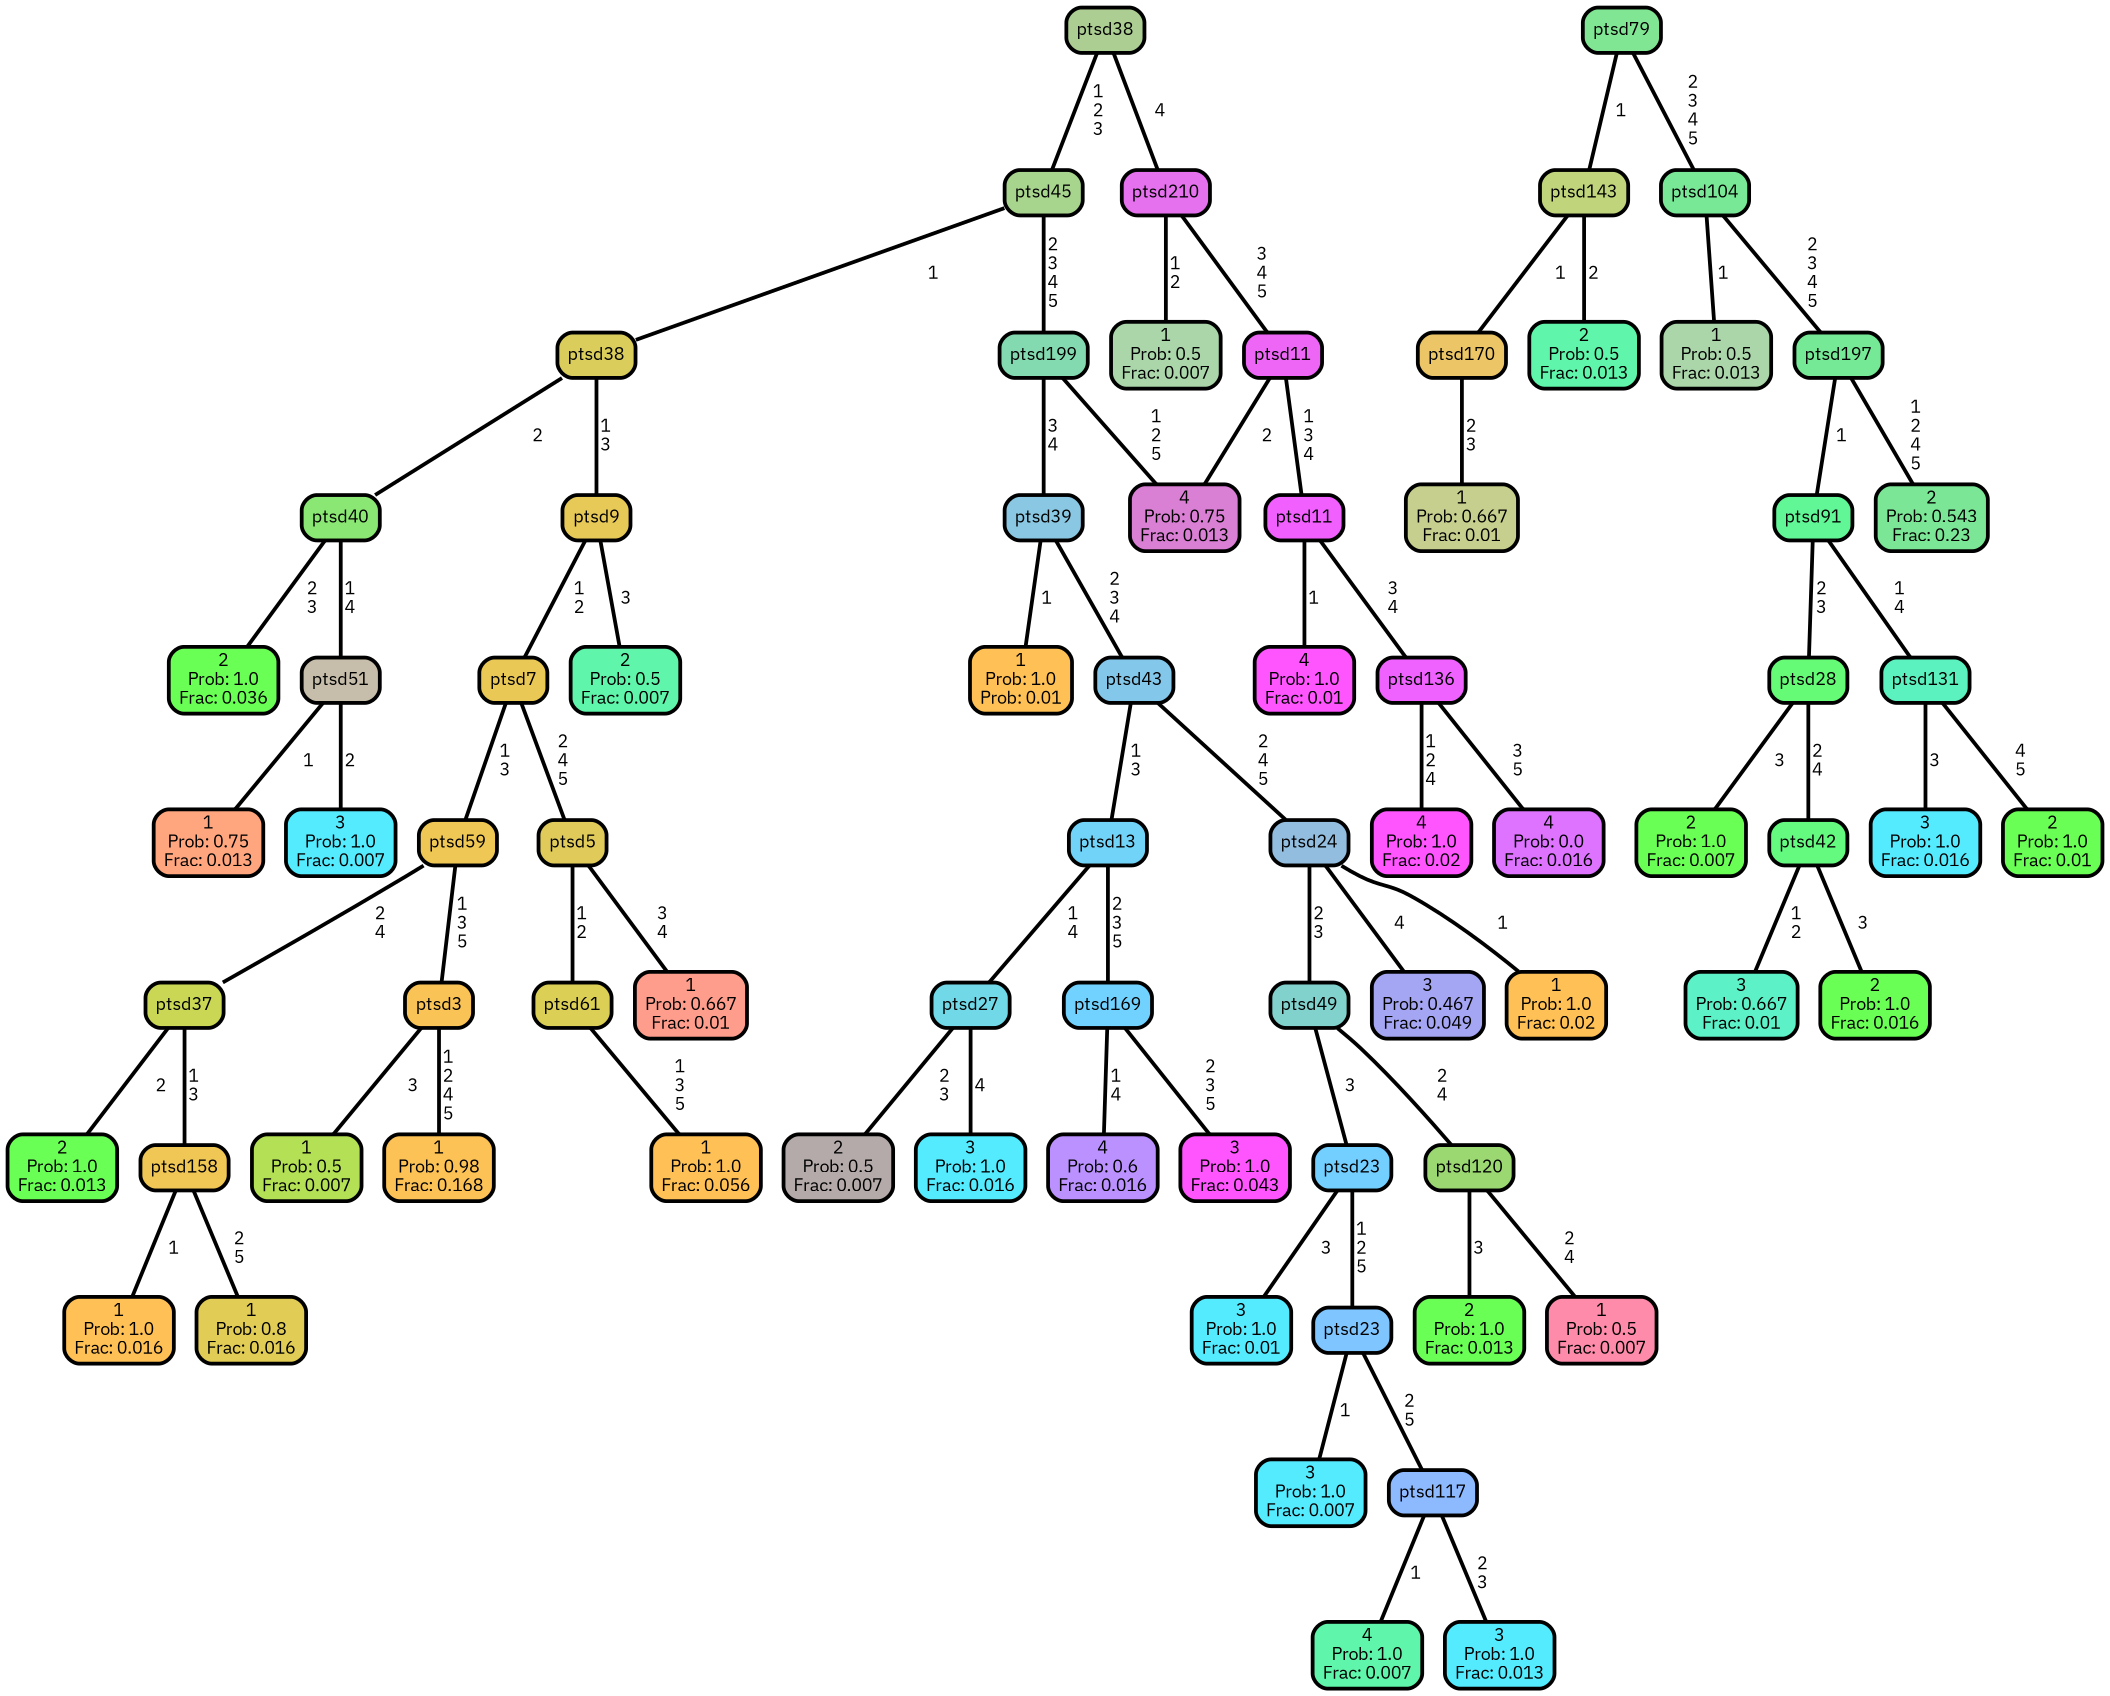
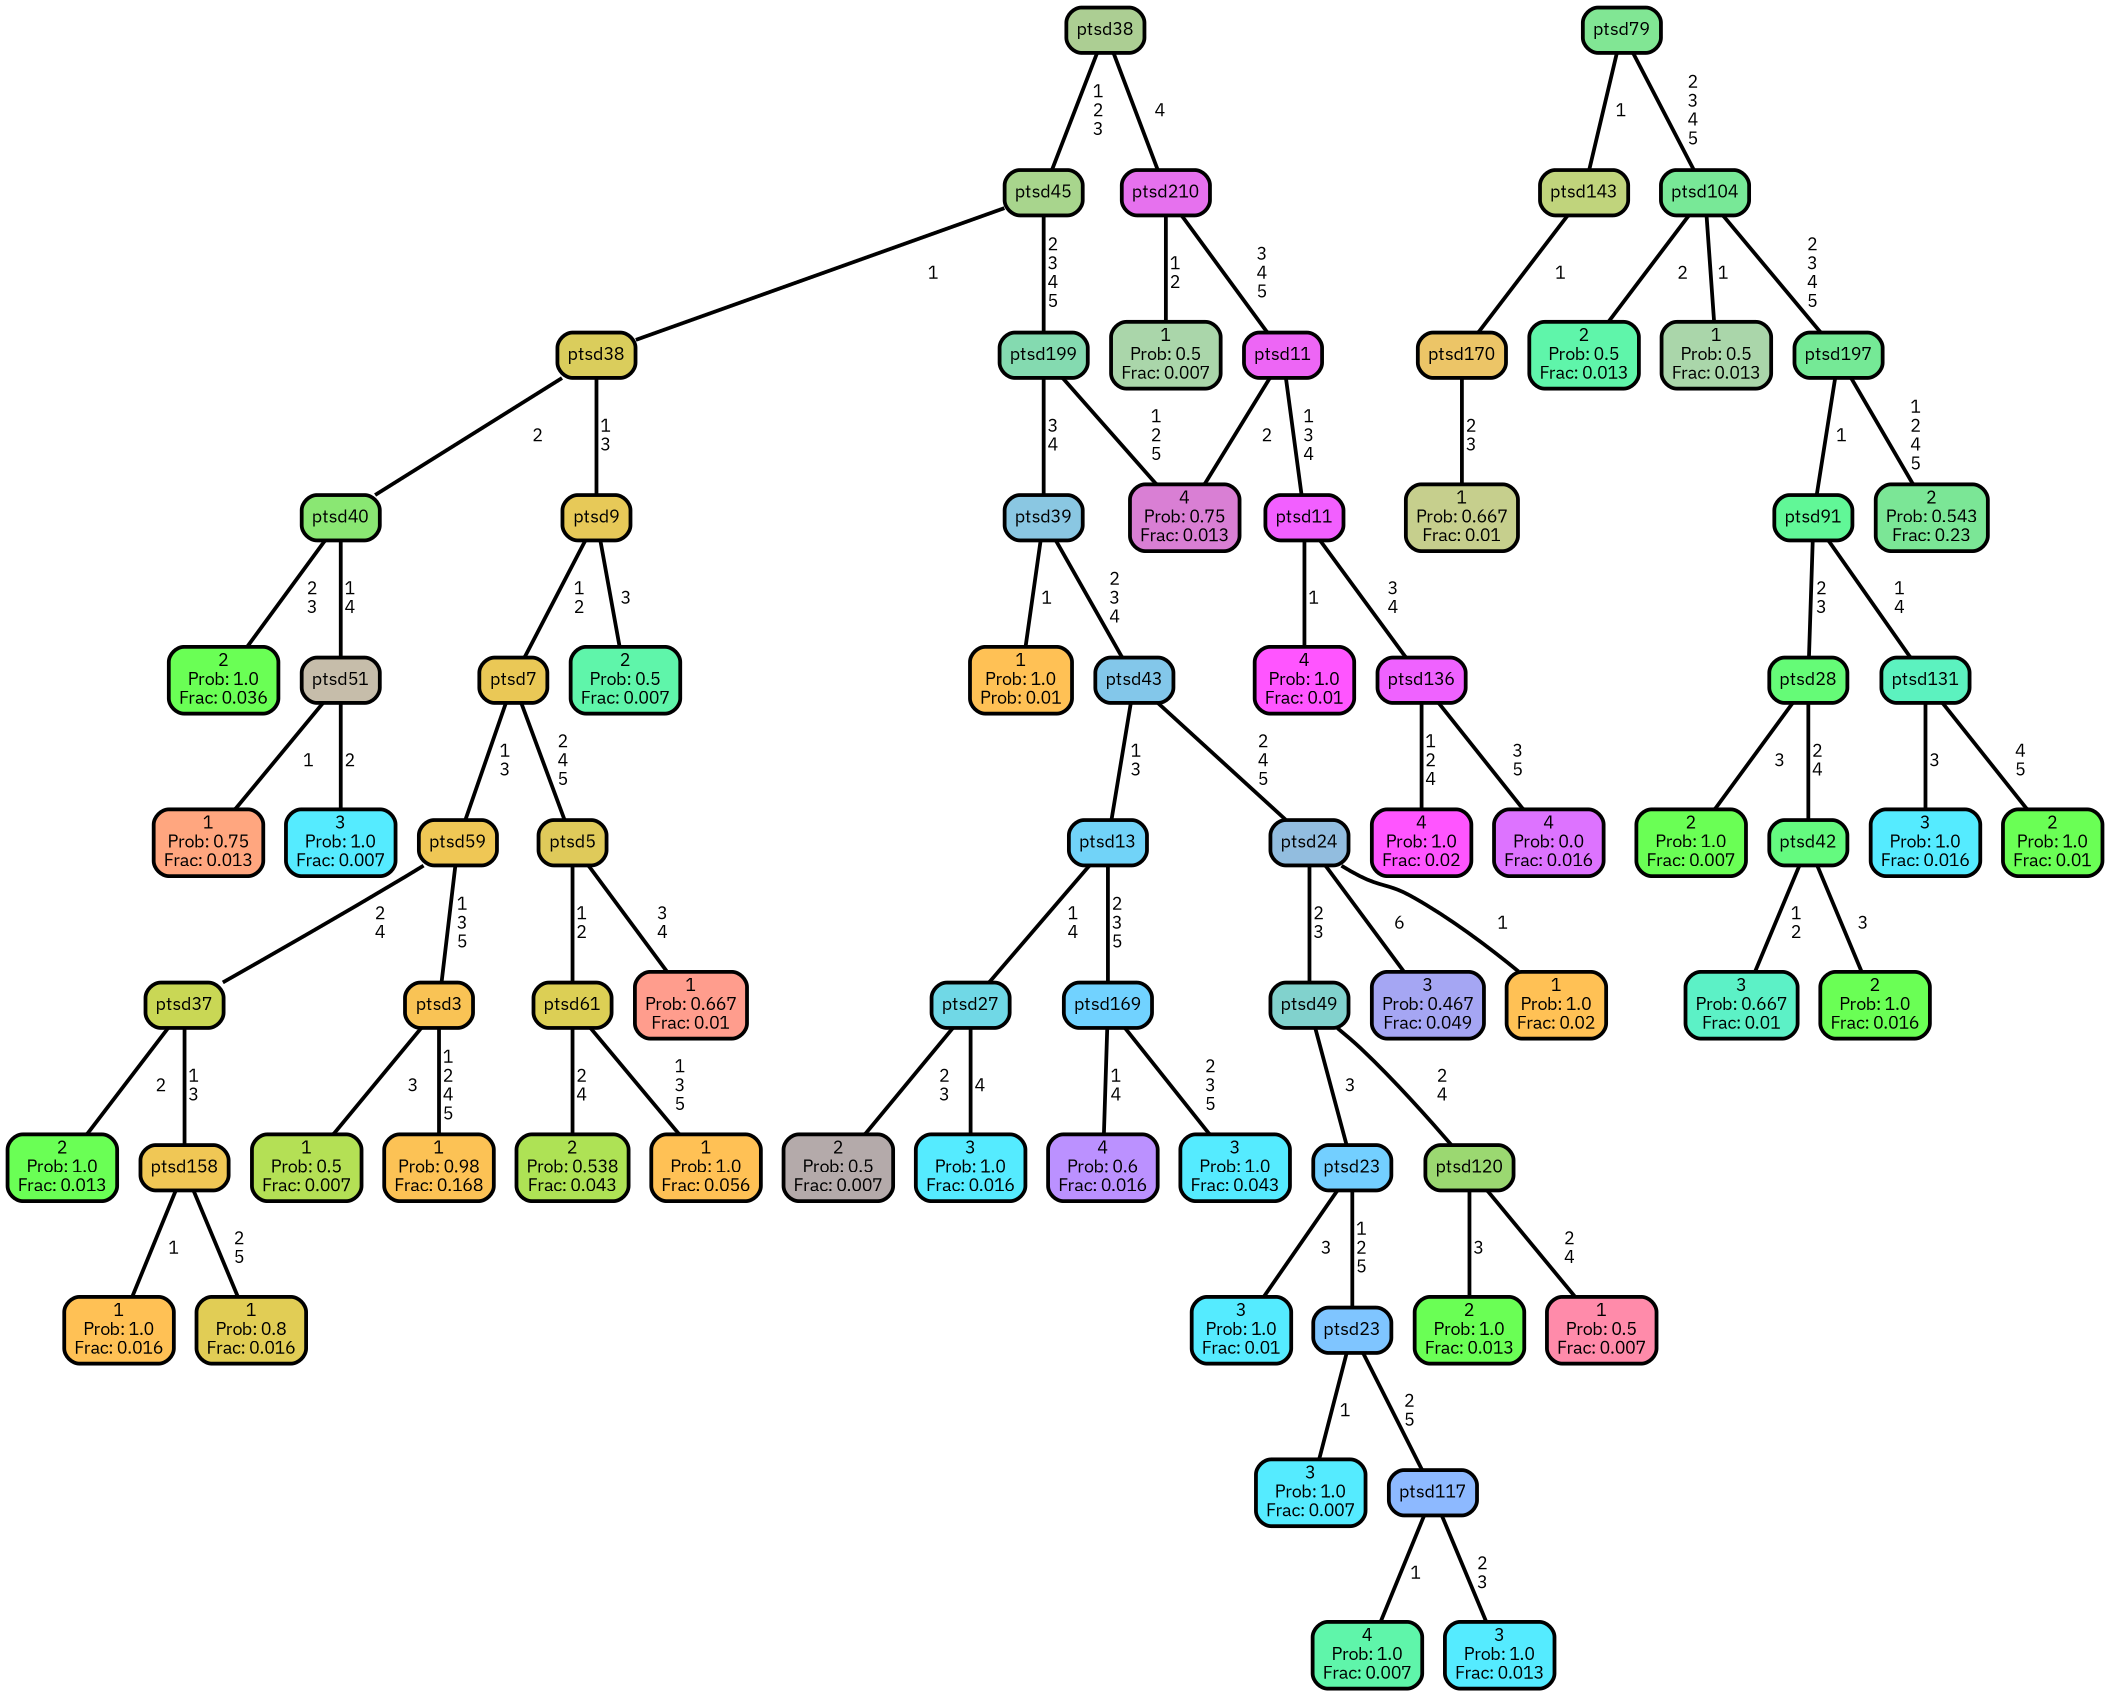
(1584, 269) -> (1649, 269)
(1398, 924) -> (1398, 924)
none -> (573, 1168)
(1235, 1168) -> (1235, 1168)
